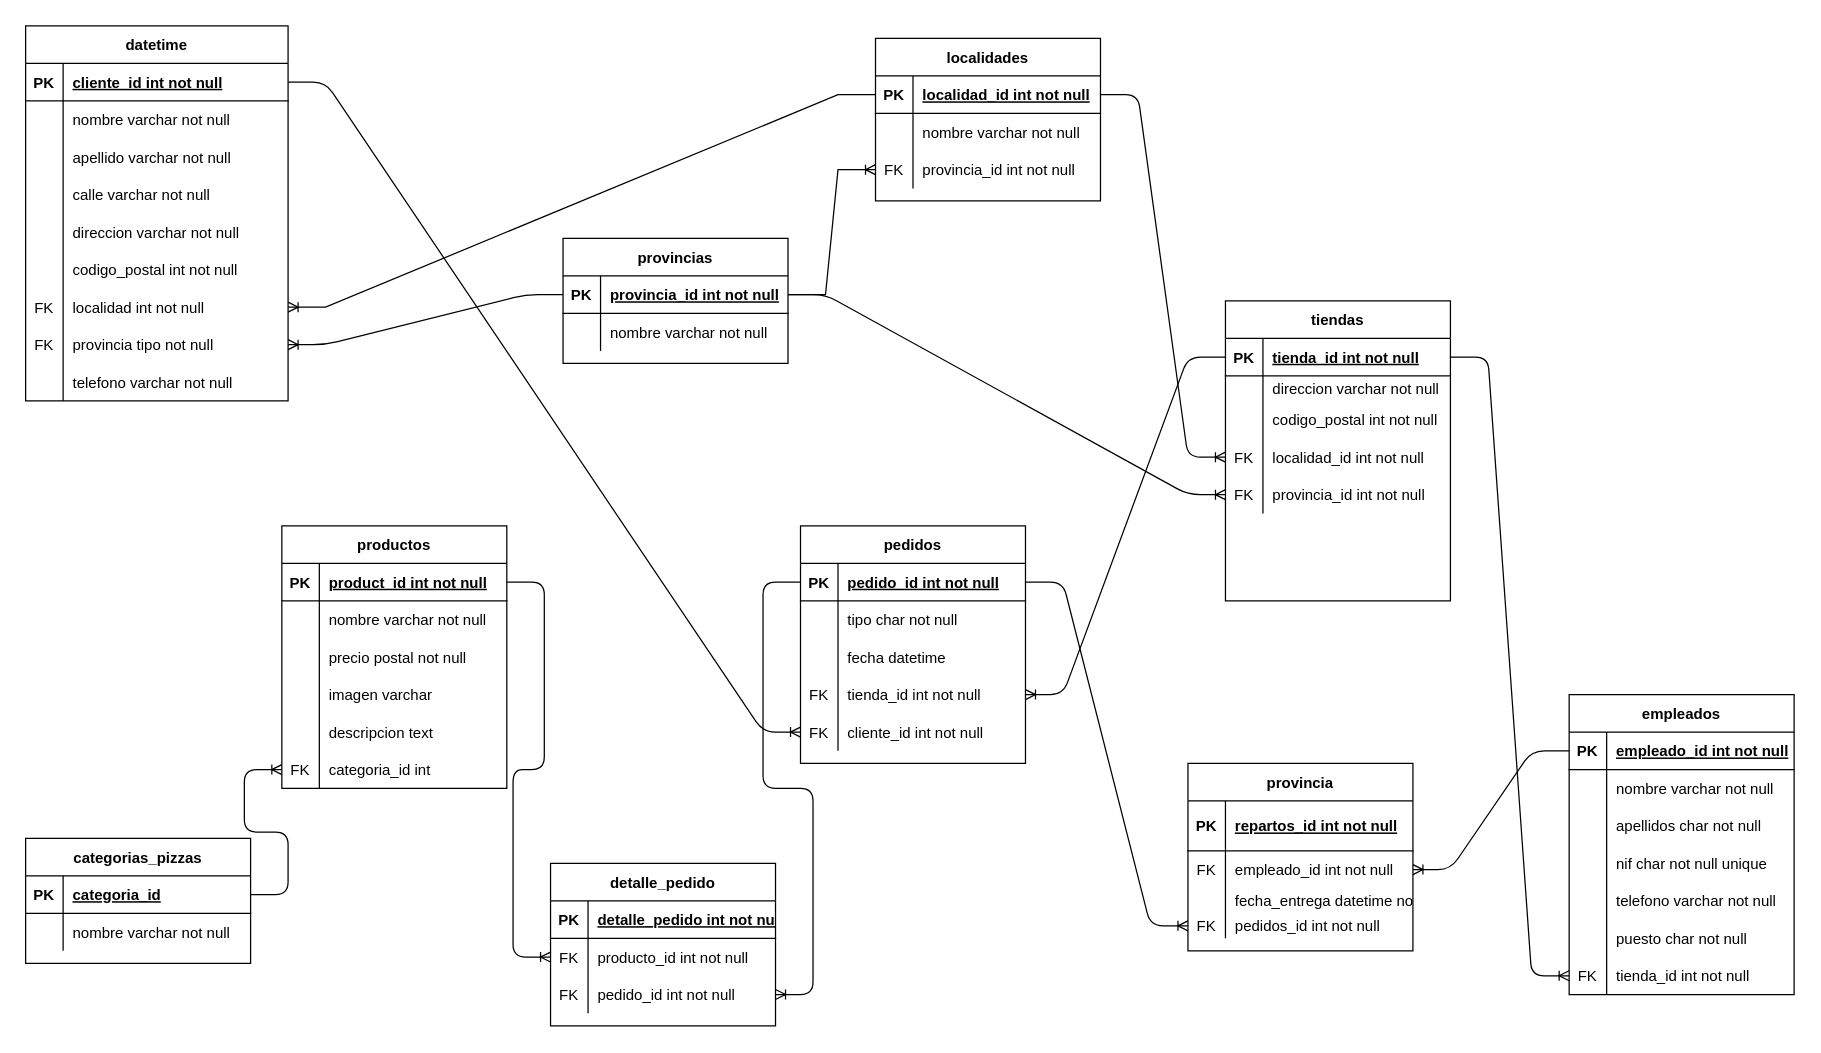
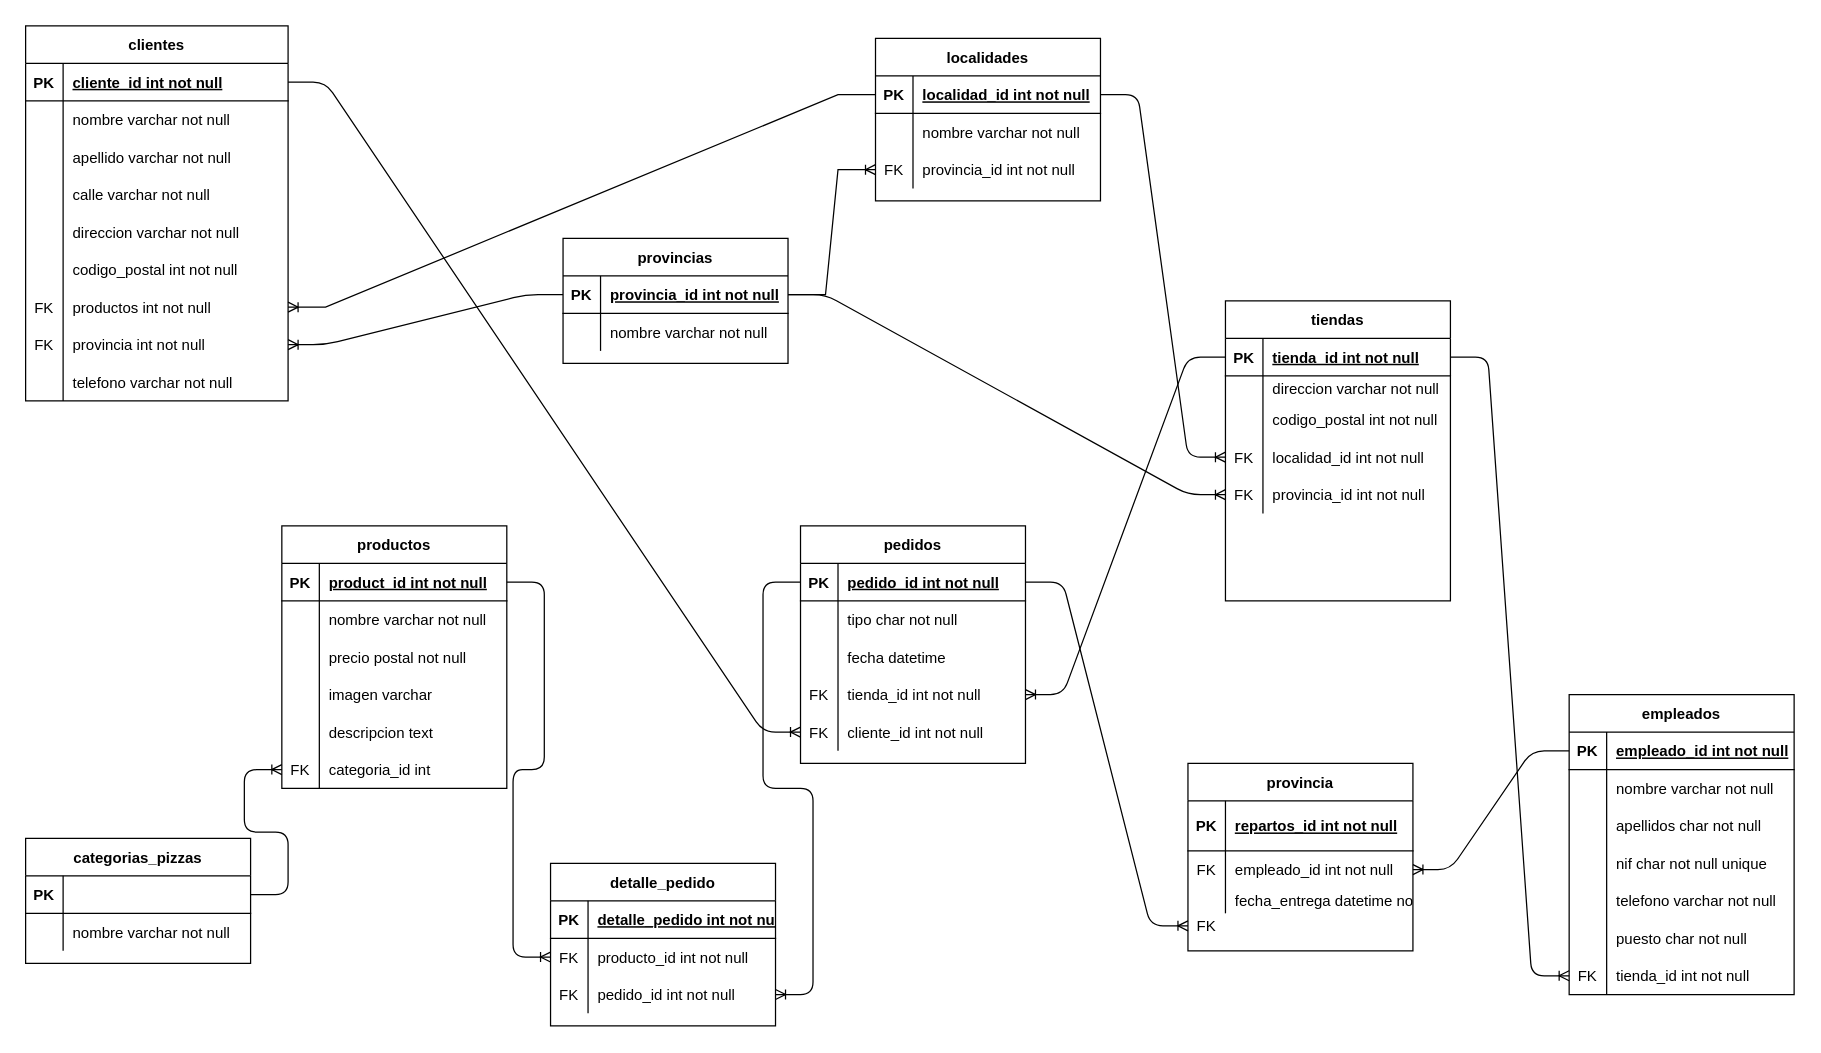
(156, 45) -> (156, 45)
(147, 308) -> (153, 308)
(154, 345) -> (149, 345)
(157, 894) -> none
(1319, 926) -> none
